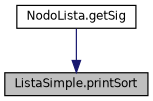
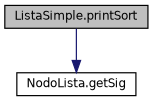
(76, 44) -> (76, 44)
